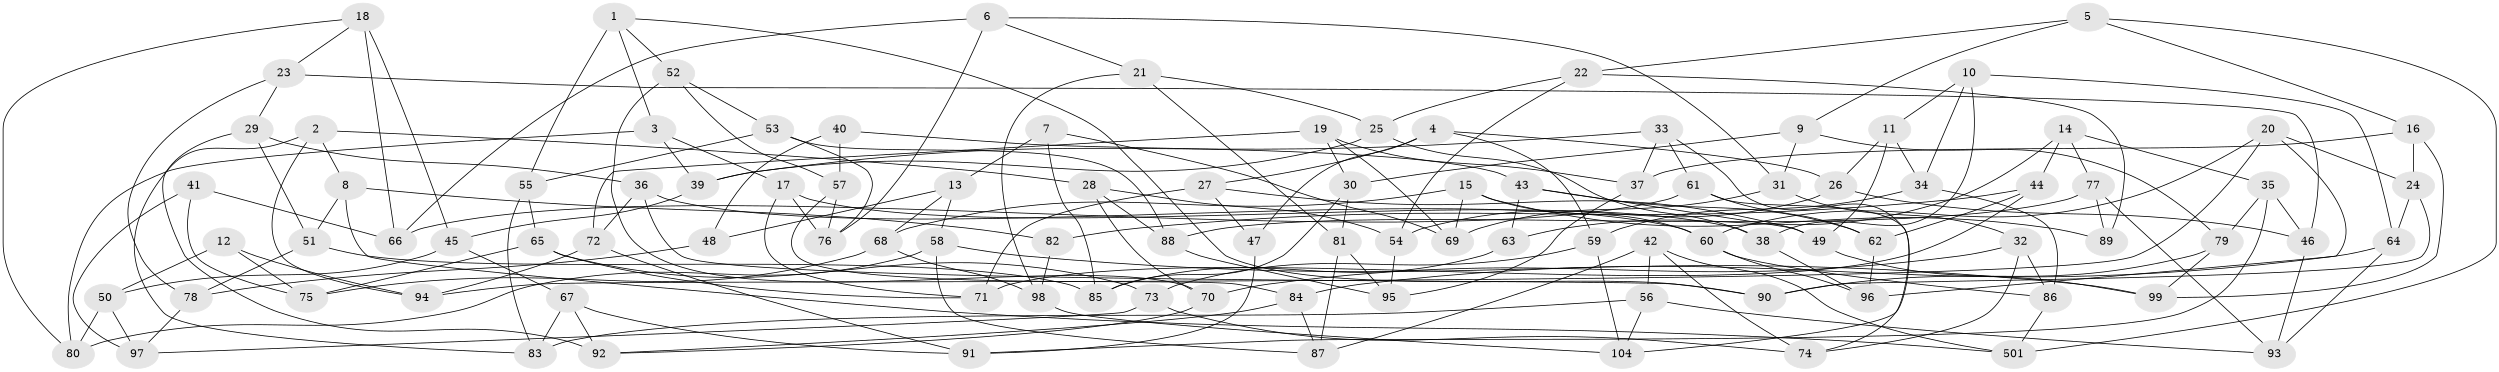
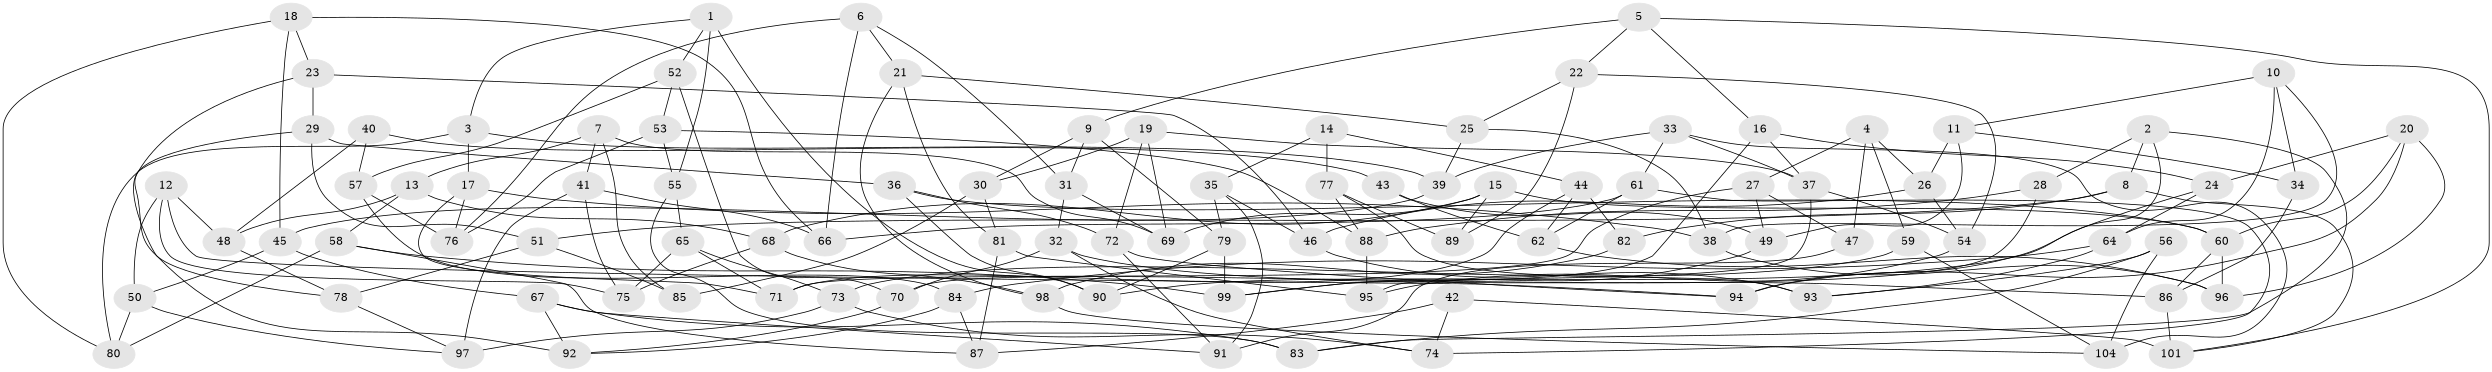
none -> (591, 158)
(1246, 207) -> (1913, 219)
(1756, 209) -> none
none -> (195, 214)
(1509, 242) -> none
(1649, 270) -> none
(2014, 354) -> (2172, 354)
